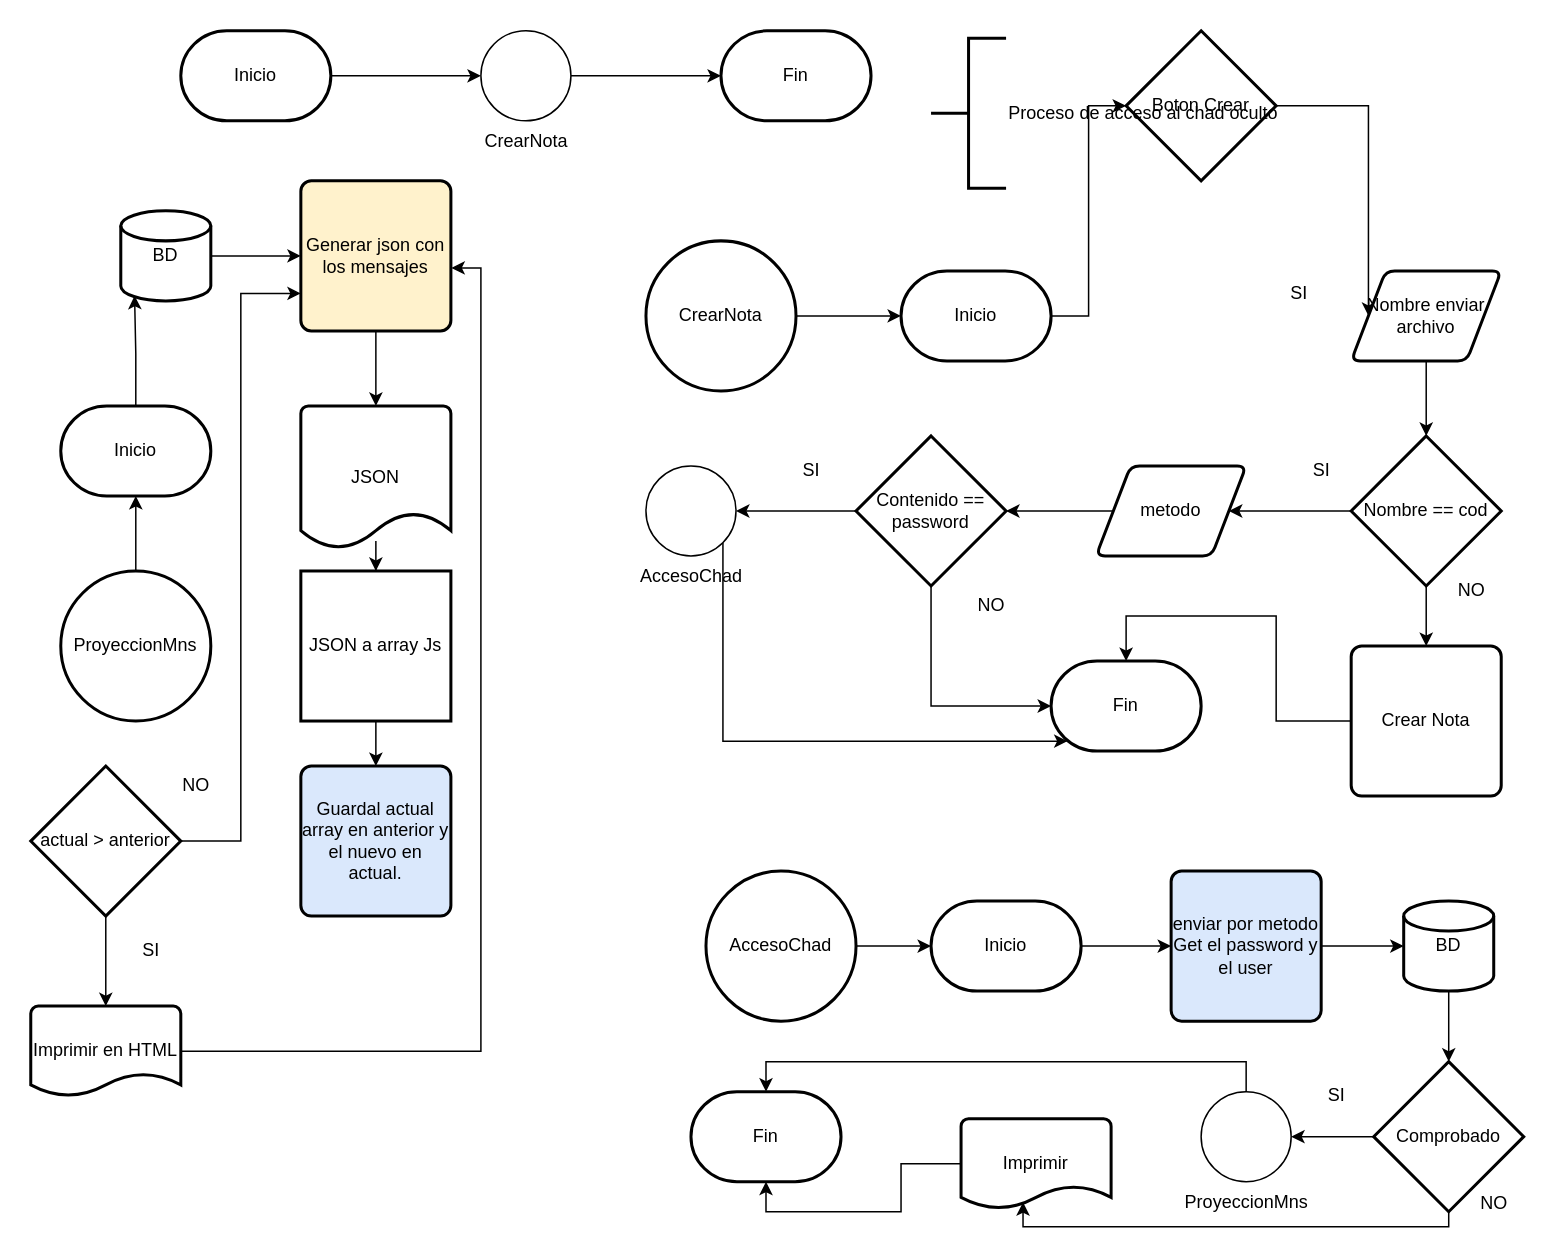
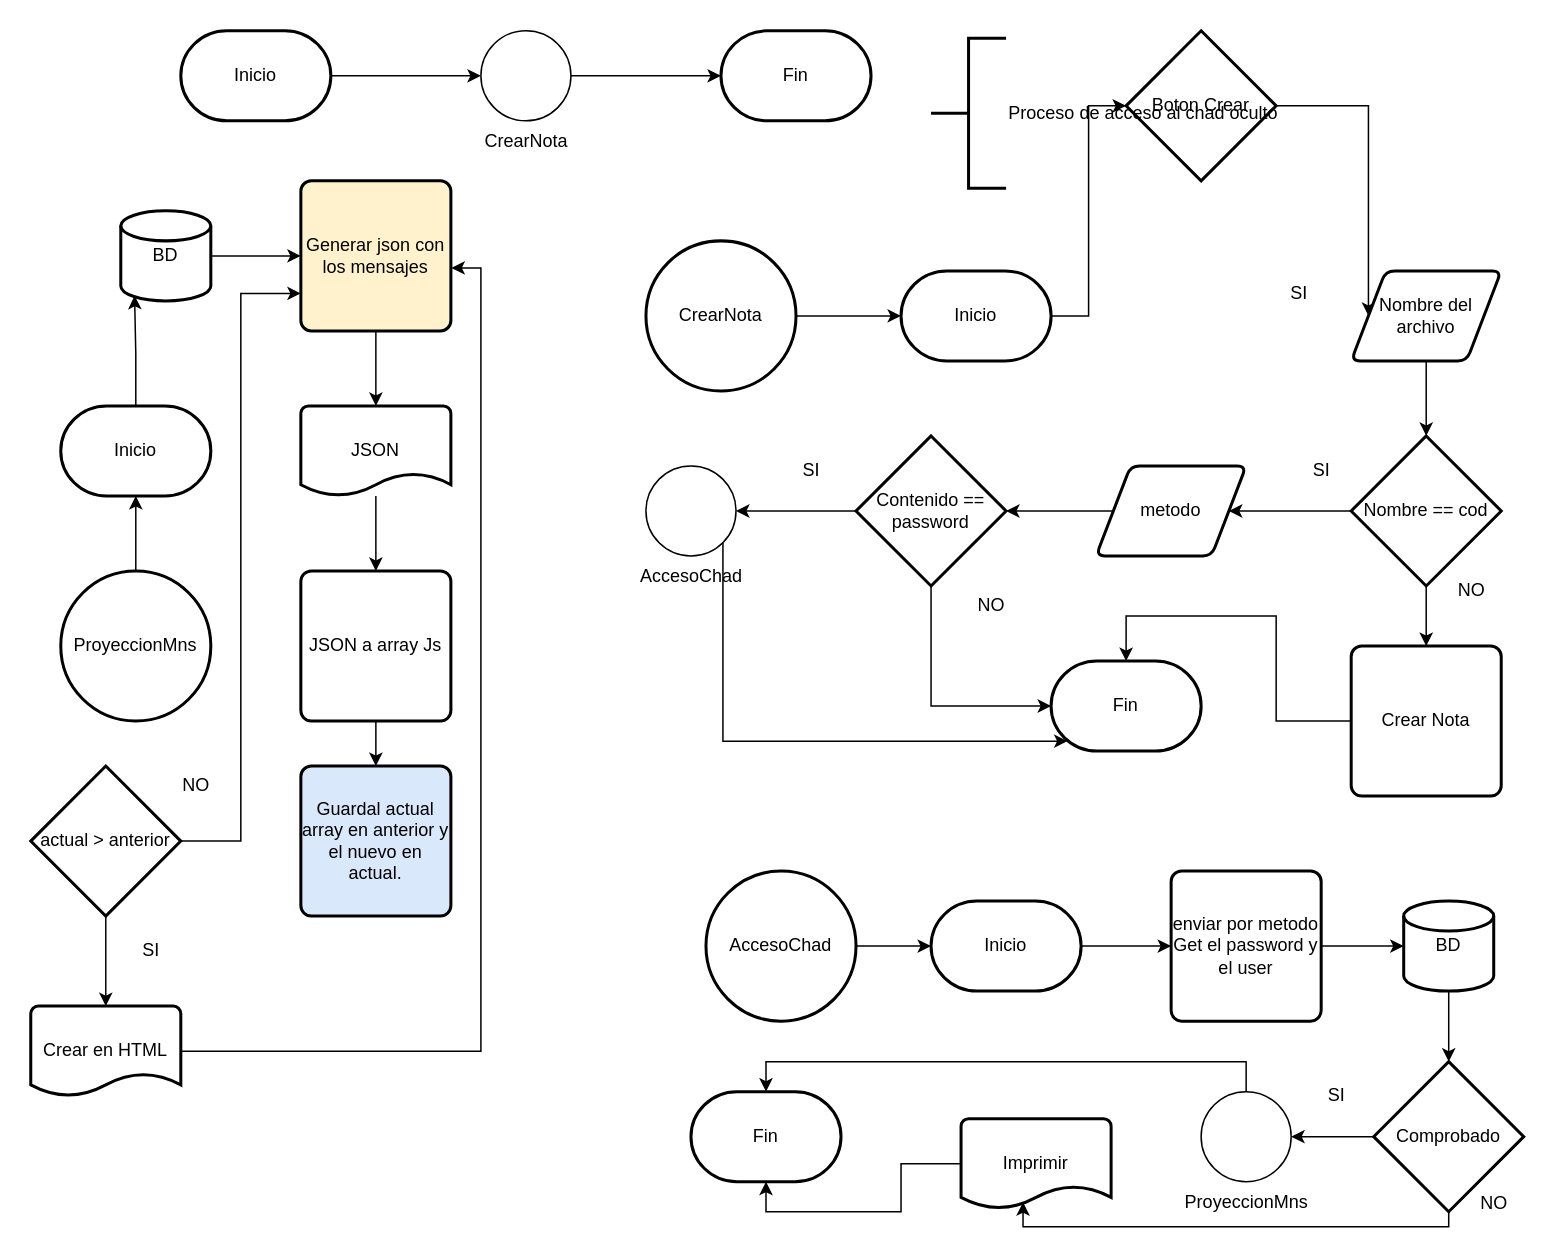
(1426, 316) -> (1426, 316)
(376, 477) -> (376, 451)
(376, 646) -> (376, 646)
(1246, 946) -> (1246, 946)
(106, 1051) -> (106, 1051)
